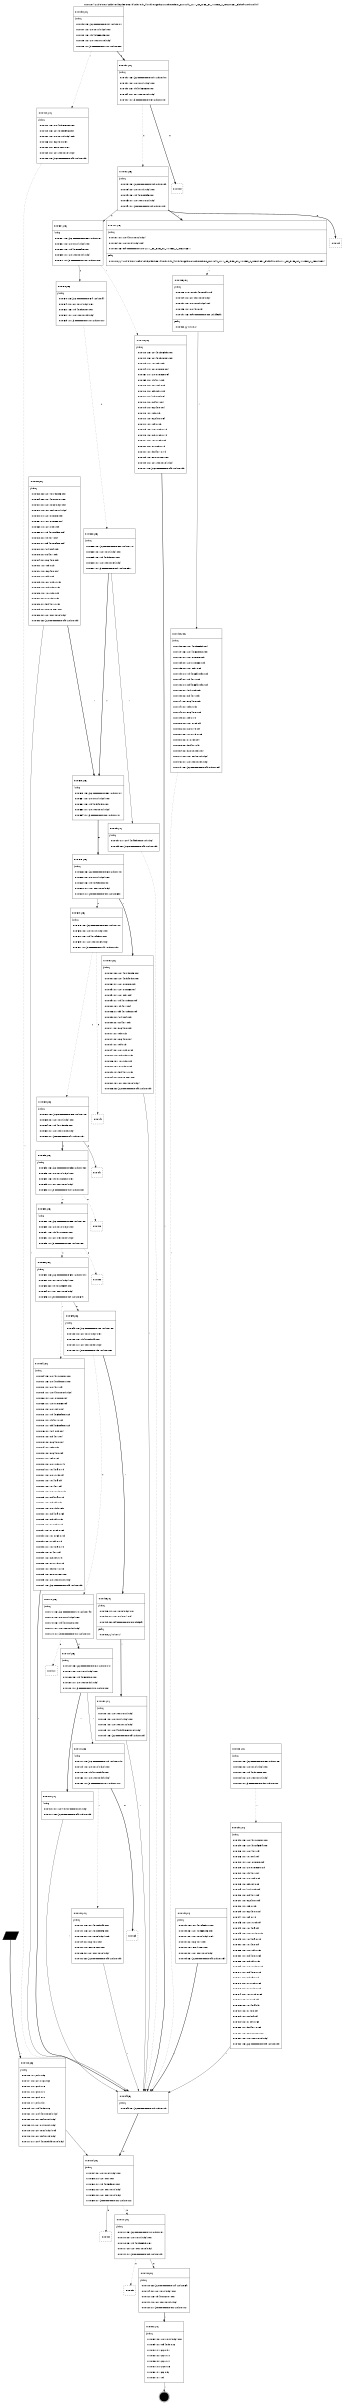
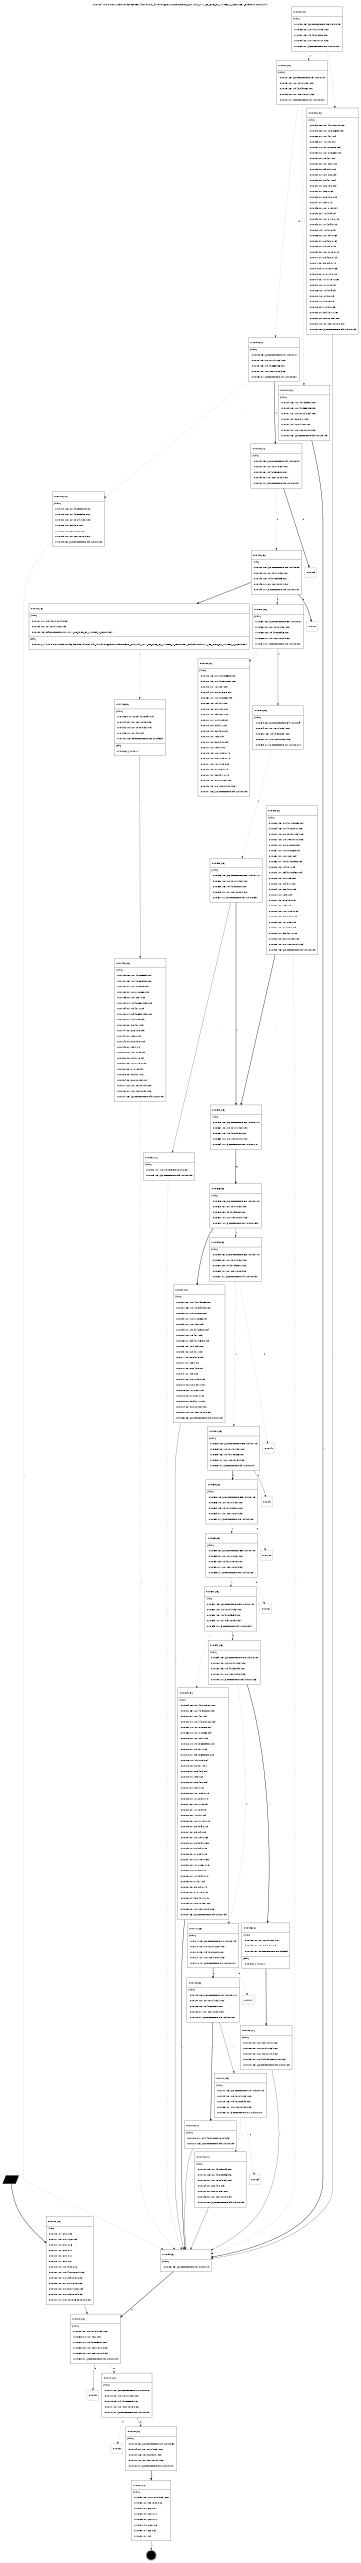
none -> (302, 82)
(164, 1282) -> none
(31, 1389) -> (295, 1626)
(131, 1857) -> (249, 2145)
